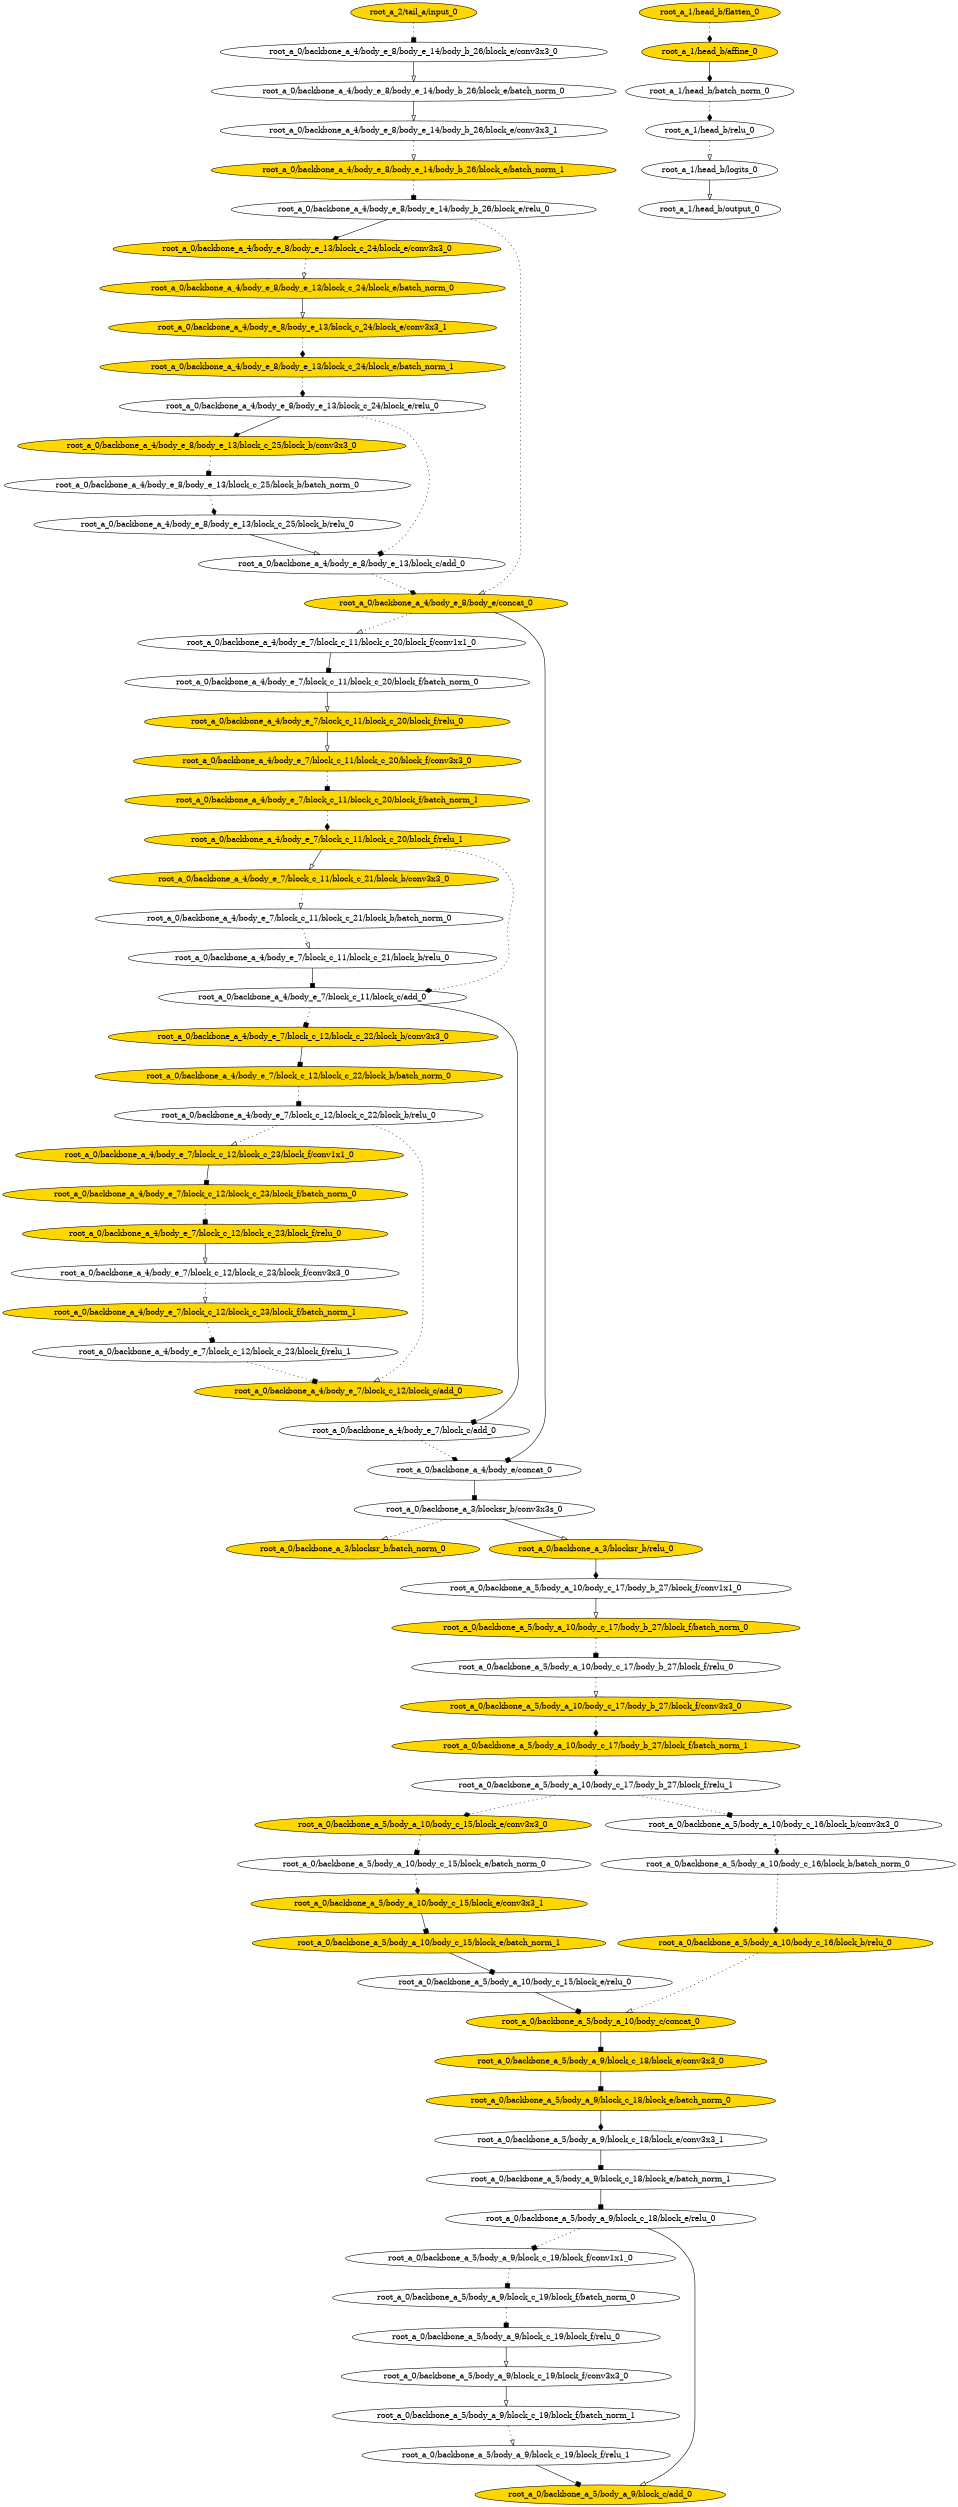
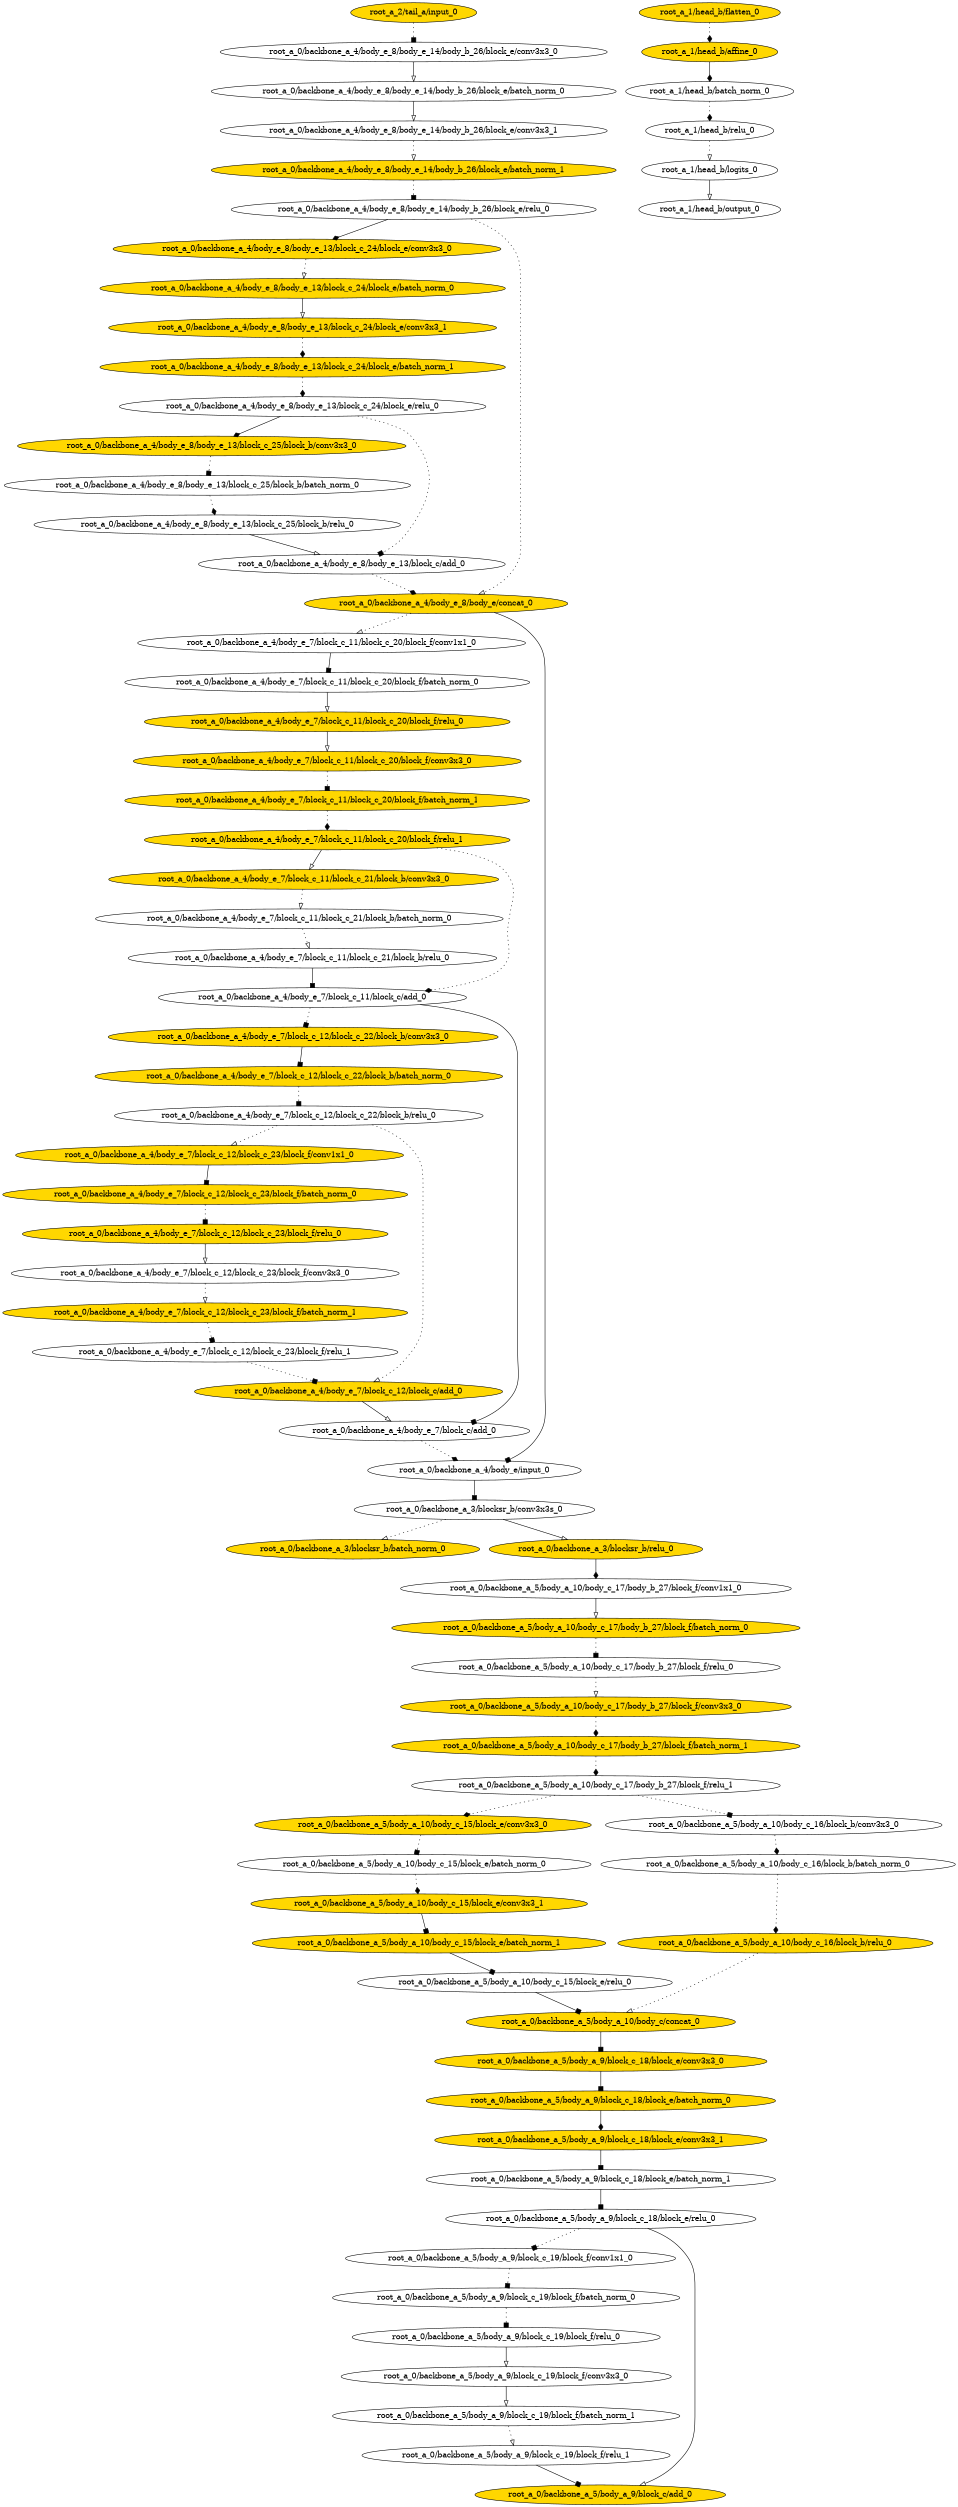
none -> (374, 1410)
(474, 1470) -> (474, 1470)
(601, 2140) -> (601, 2140)
